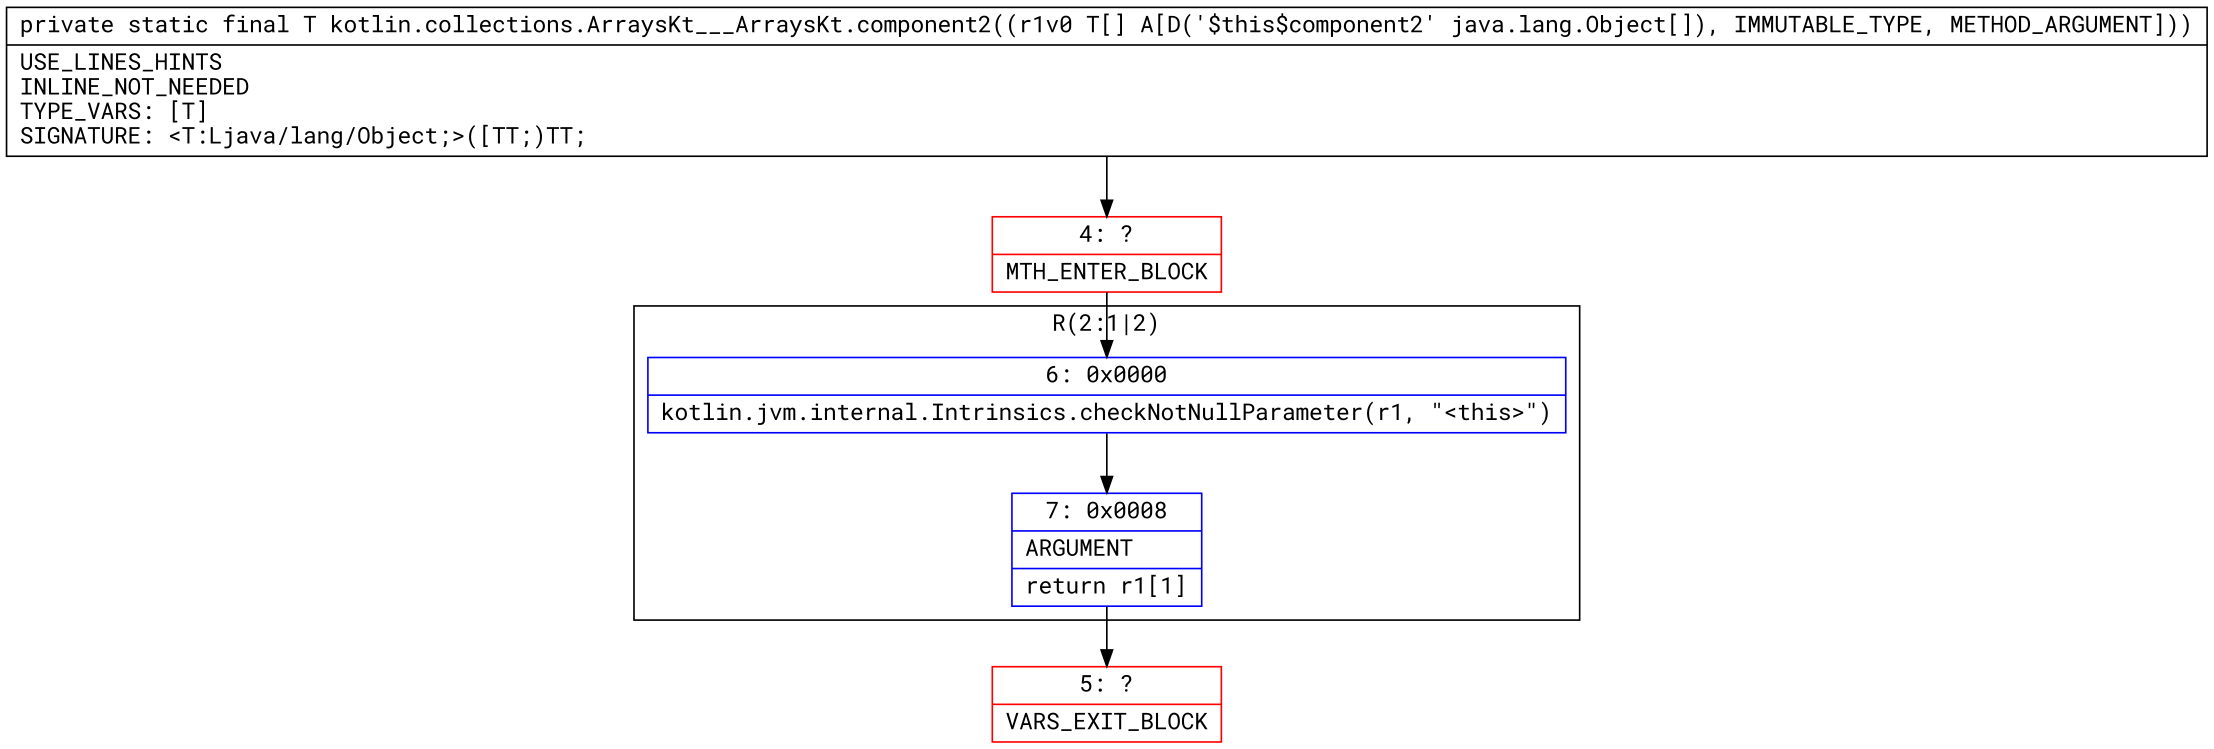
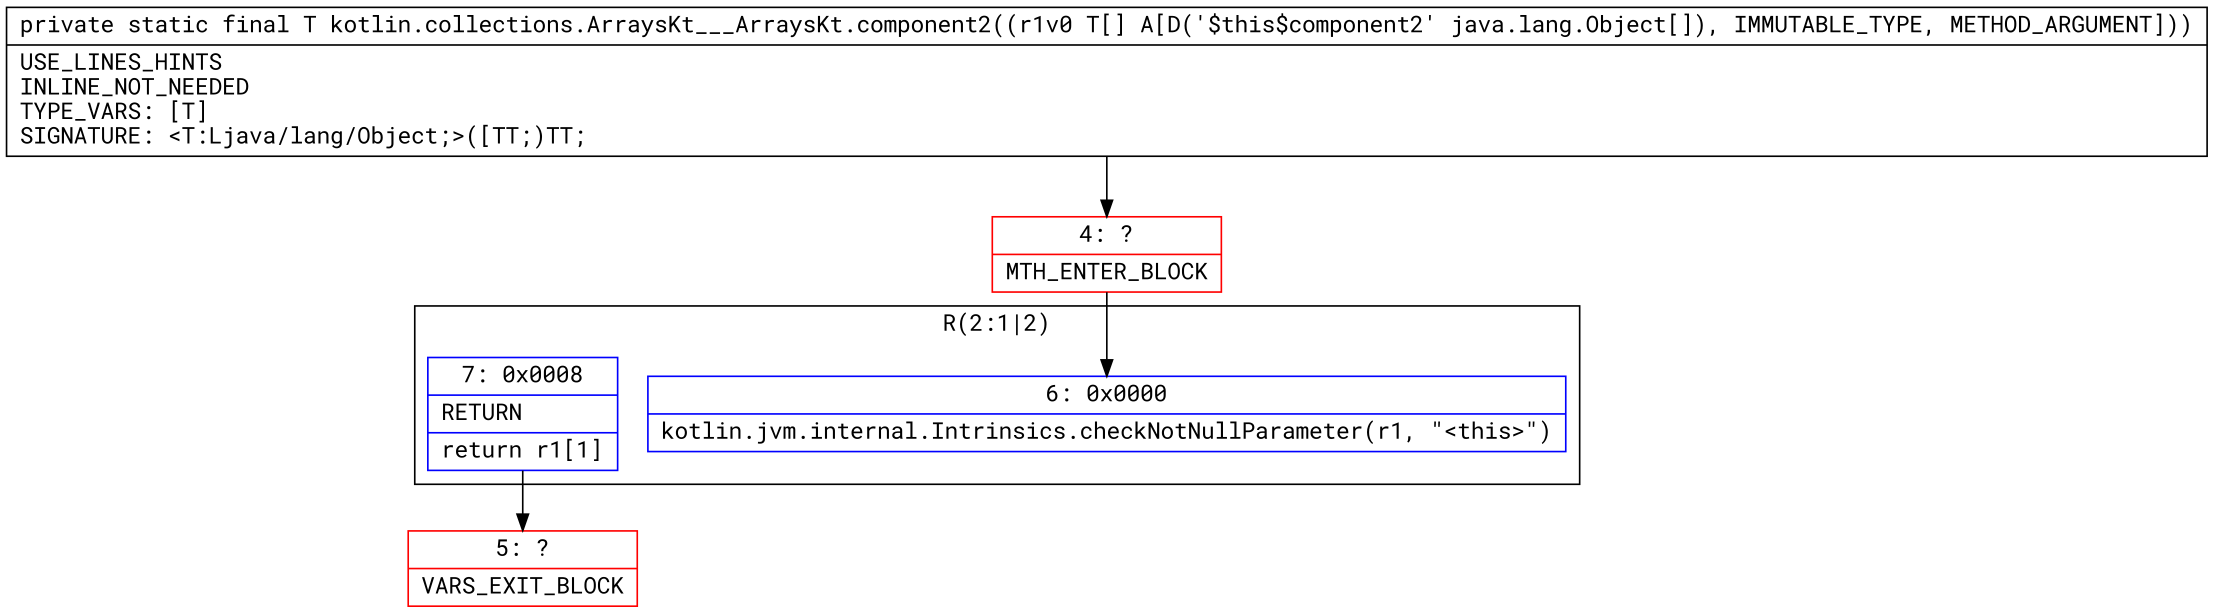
(1107, 455) -> none
(1080, 549) -> (482, 413)
